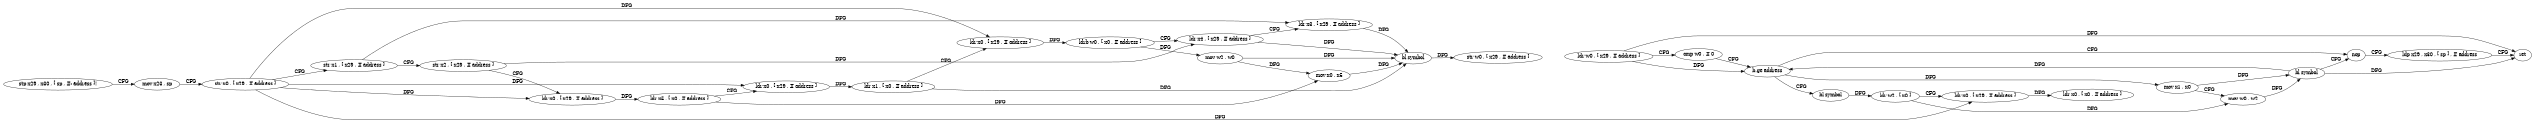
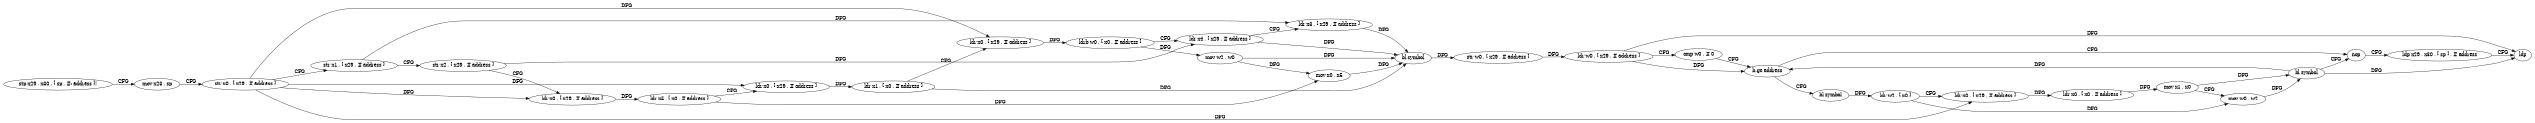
(2523, 55) -> (2523, 55)
none -> (1552, 57)
(1970, 80) -> (2141, 91)
